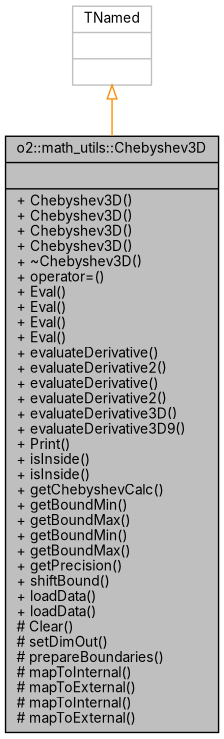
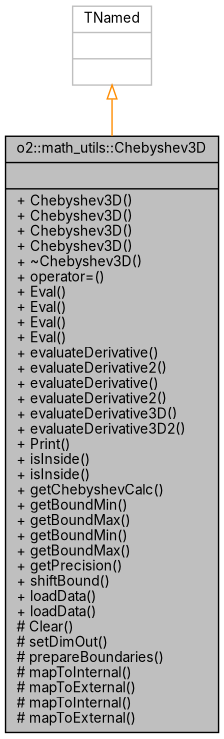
(102, 430) -> (102, 430)
